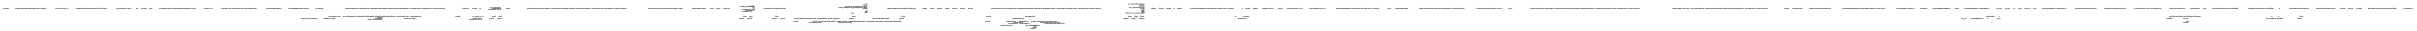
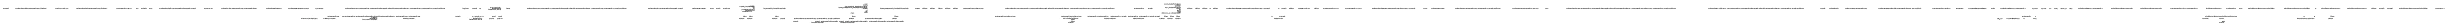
(1018, 21) -> (1139, 14)
